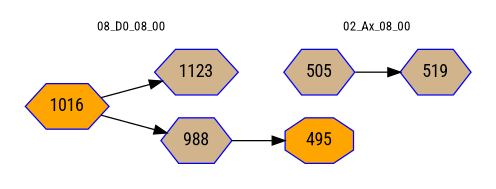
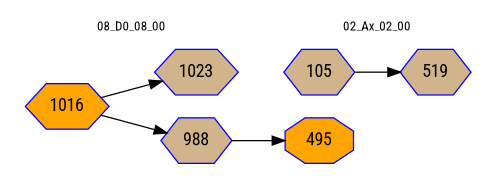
(377, 27) -> (377, 27)
(196, 72) -> (196, 72)
(319, 72) -> (319, 72)
